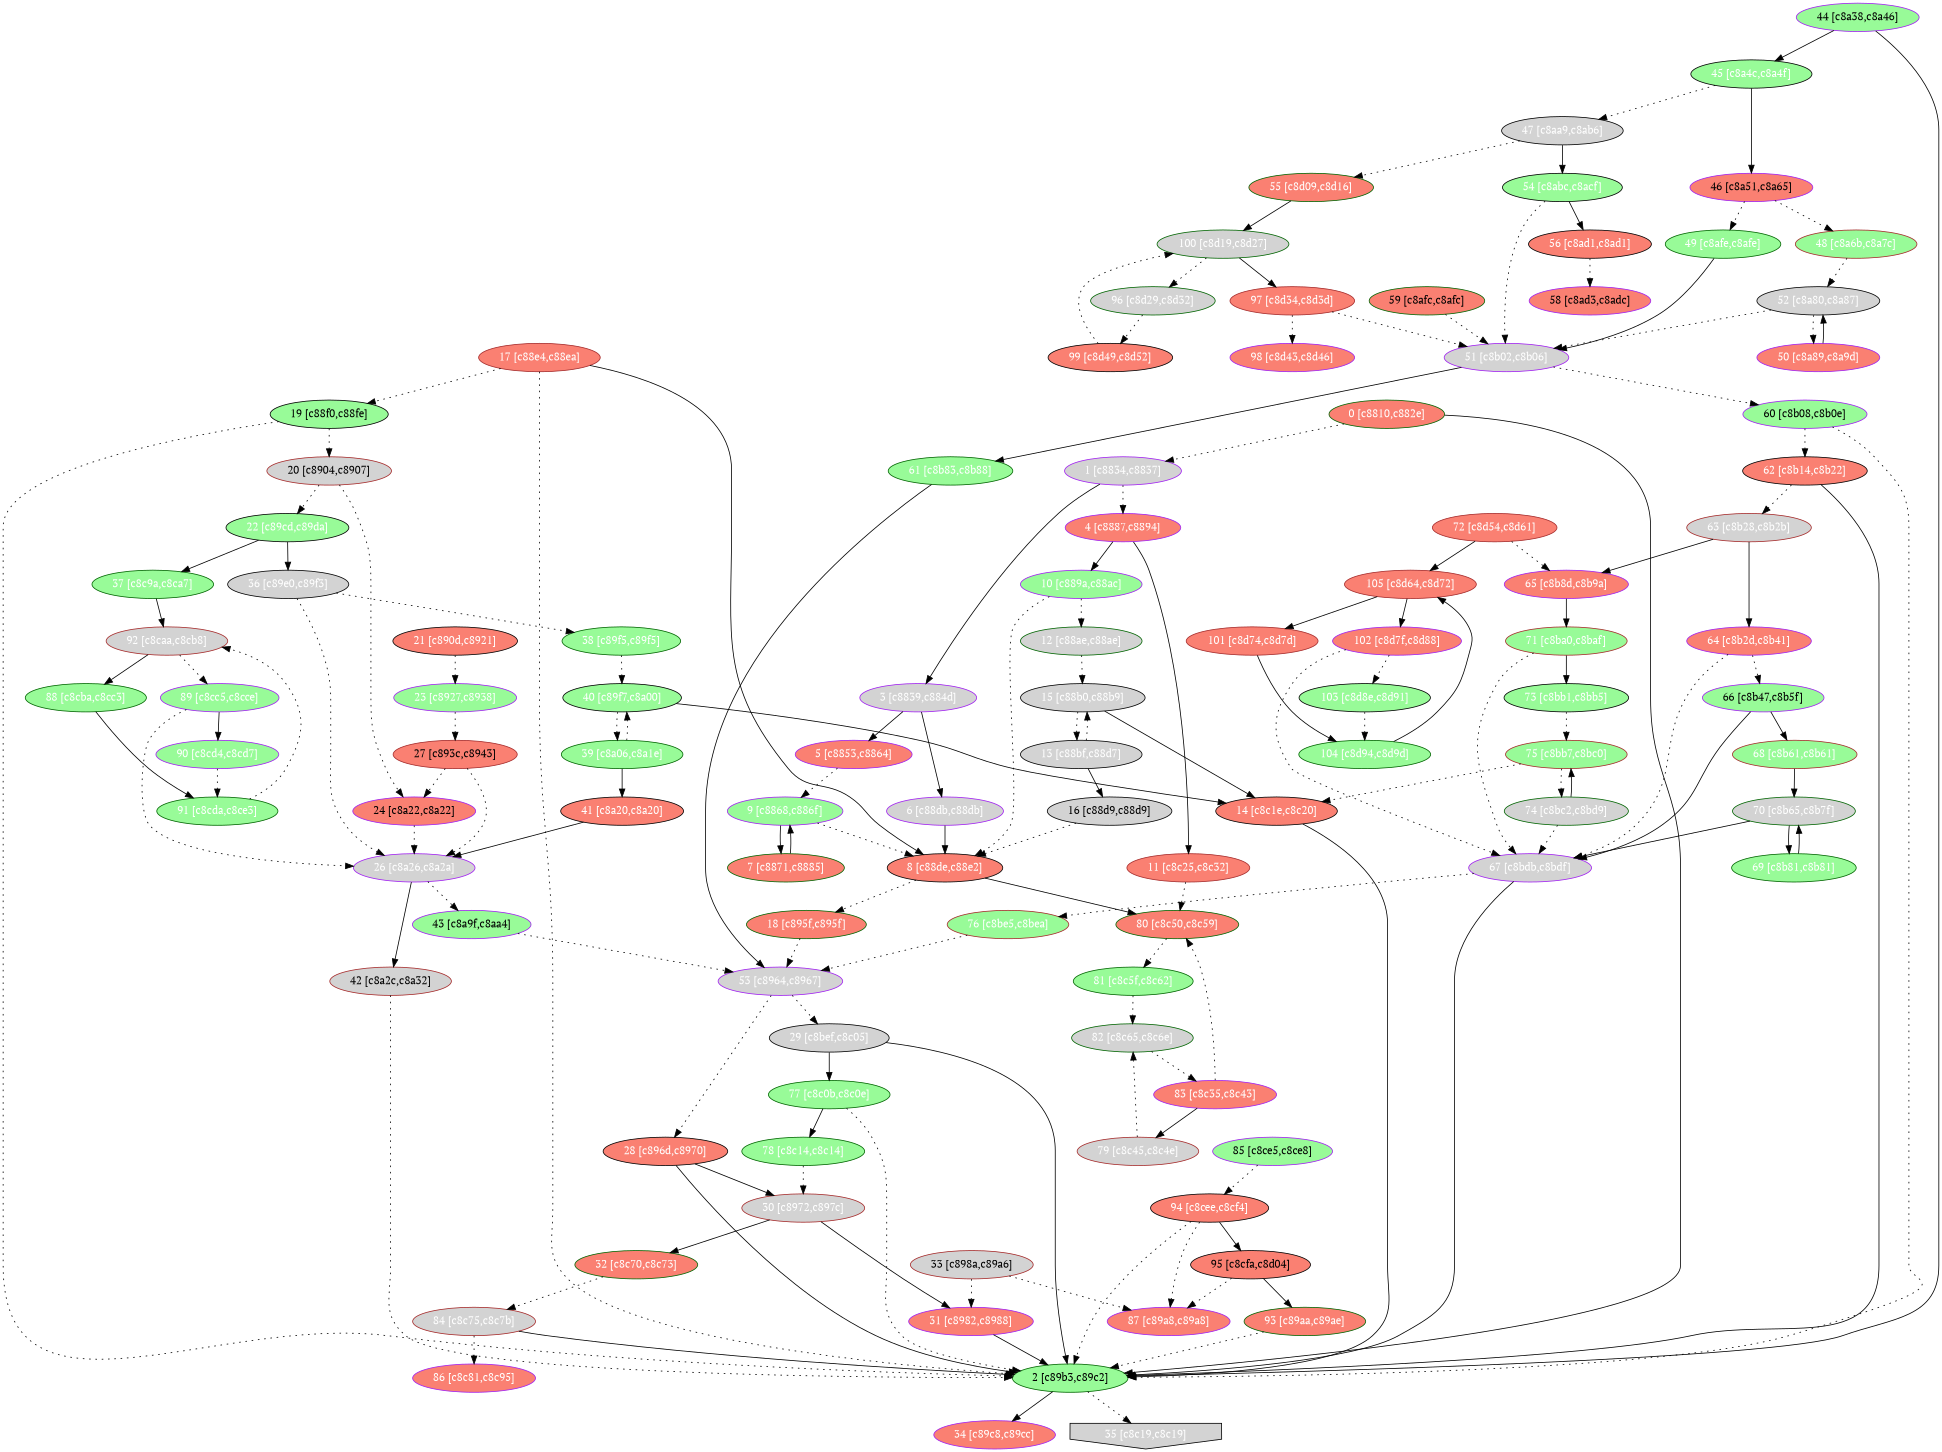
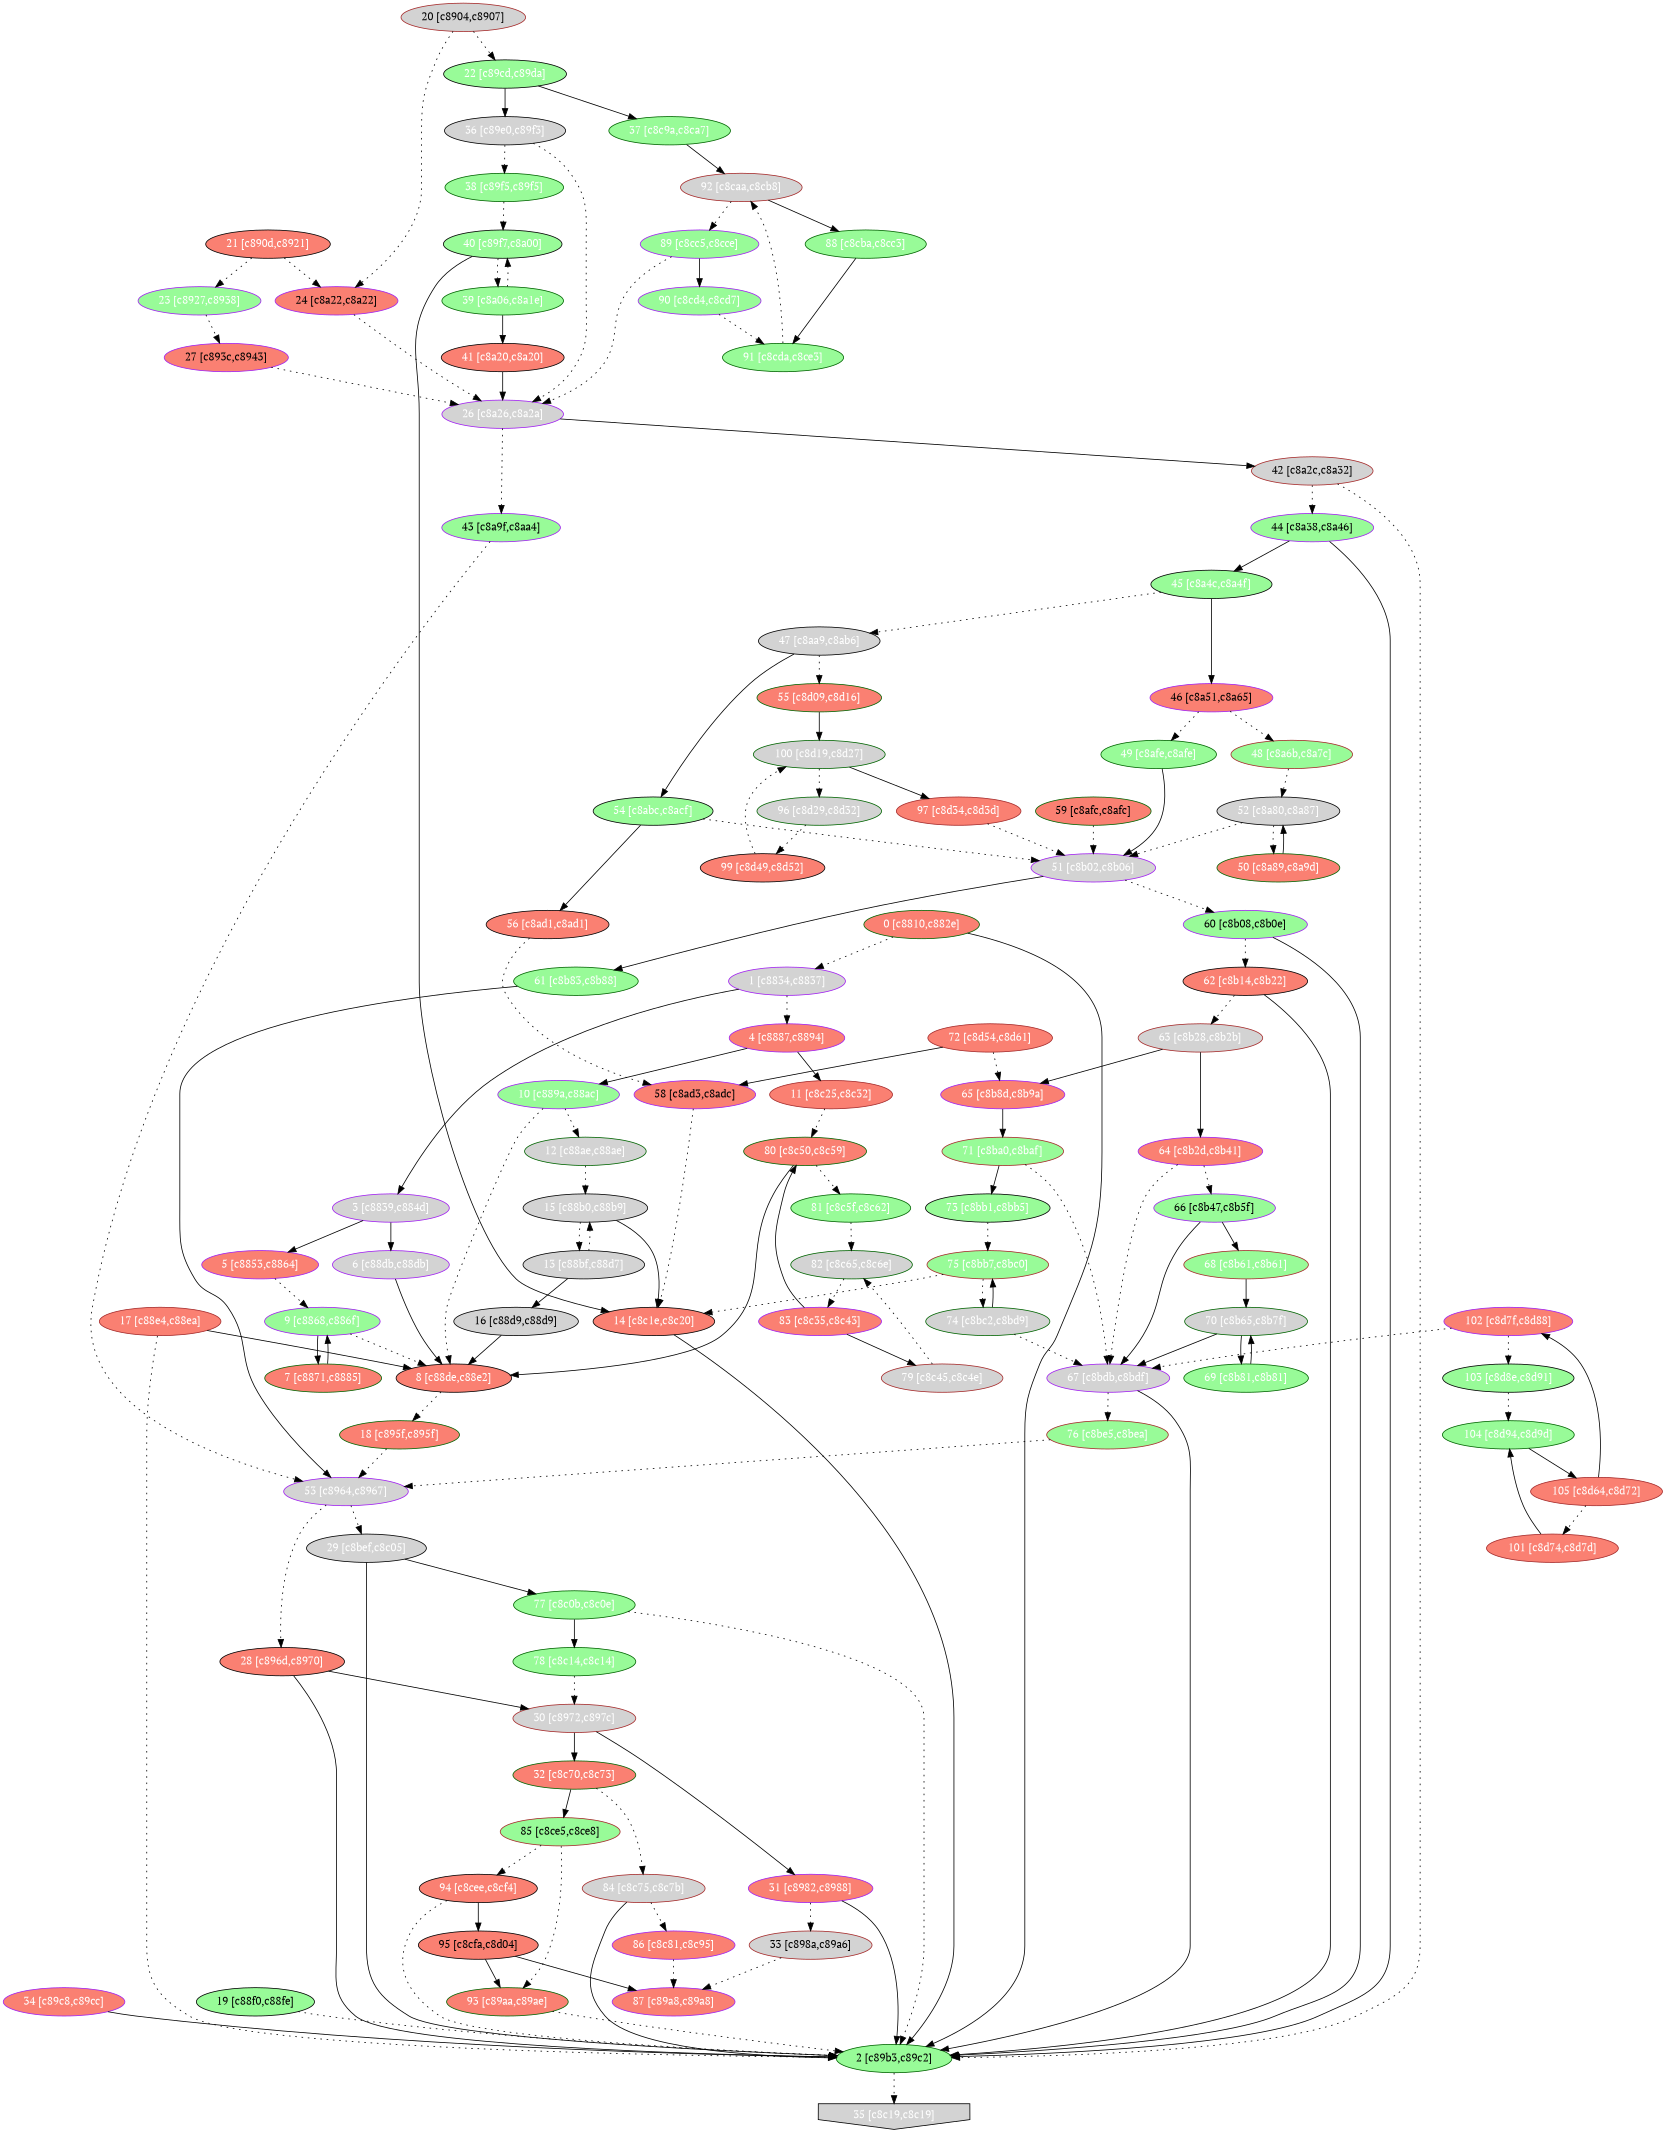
(1292, 358) -> none
(1818, 358) -> (1278, 868)
(438, 385) -> none
(329, 439) -> none
none -> (1312, 495)
(1456, 554) -> (845, 1065)
(1335, 611) -> (1577, 1517)
(455, 754) -> (226, 358)
(437, 780) -> (299, 270)
(1031, 838) -> (488, 1347)
(1057, 895) -> (713, 1340)
(1210, 1011) -> (776, 1243)
(1273, 1151) -> (560, 1832)
none -> (680, 1205)
(1909, 1241) -> (1360, 1642)
(1181, 1259) -> (674, 1970)
(971, 1289) -> (811, 1913)
(1213, 1291) -> (572, 1972)
(1036, 1404) -> (395, 2039)
none -> (568, 1800)
none -> (557, 1918)
